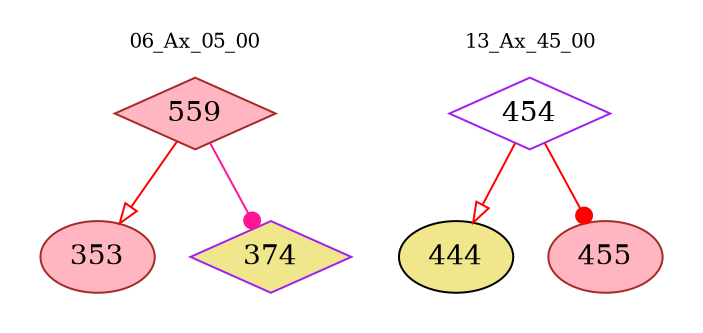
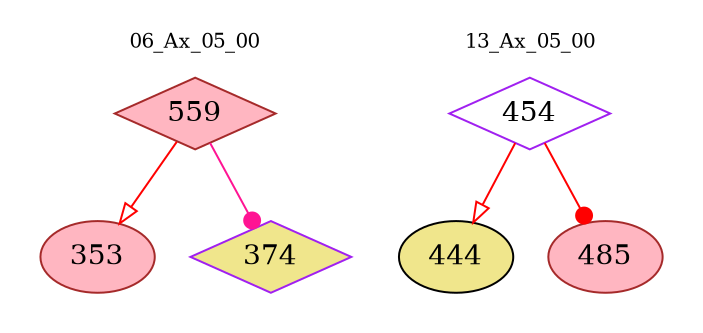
(531, 43) -> (531, 43)
(605, 257) -> (605, 257)
